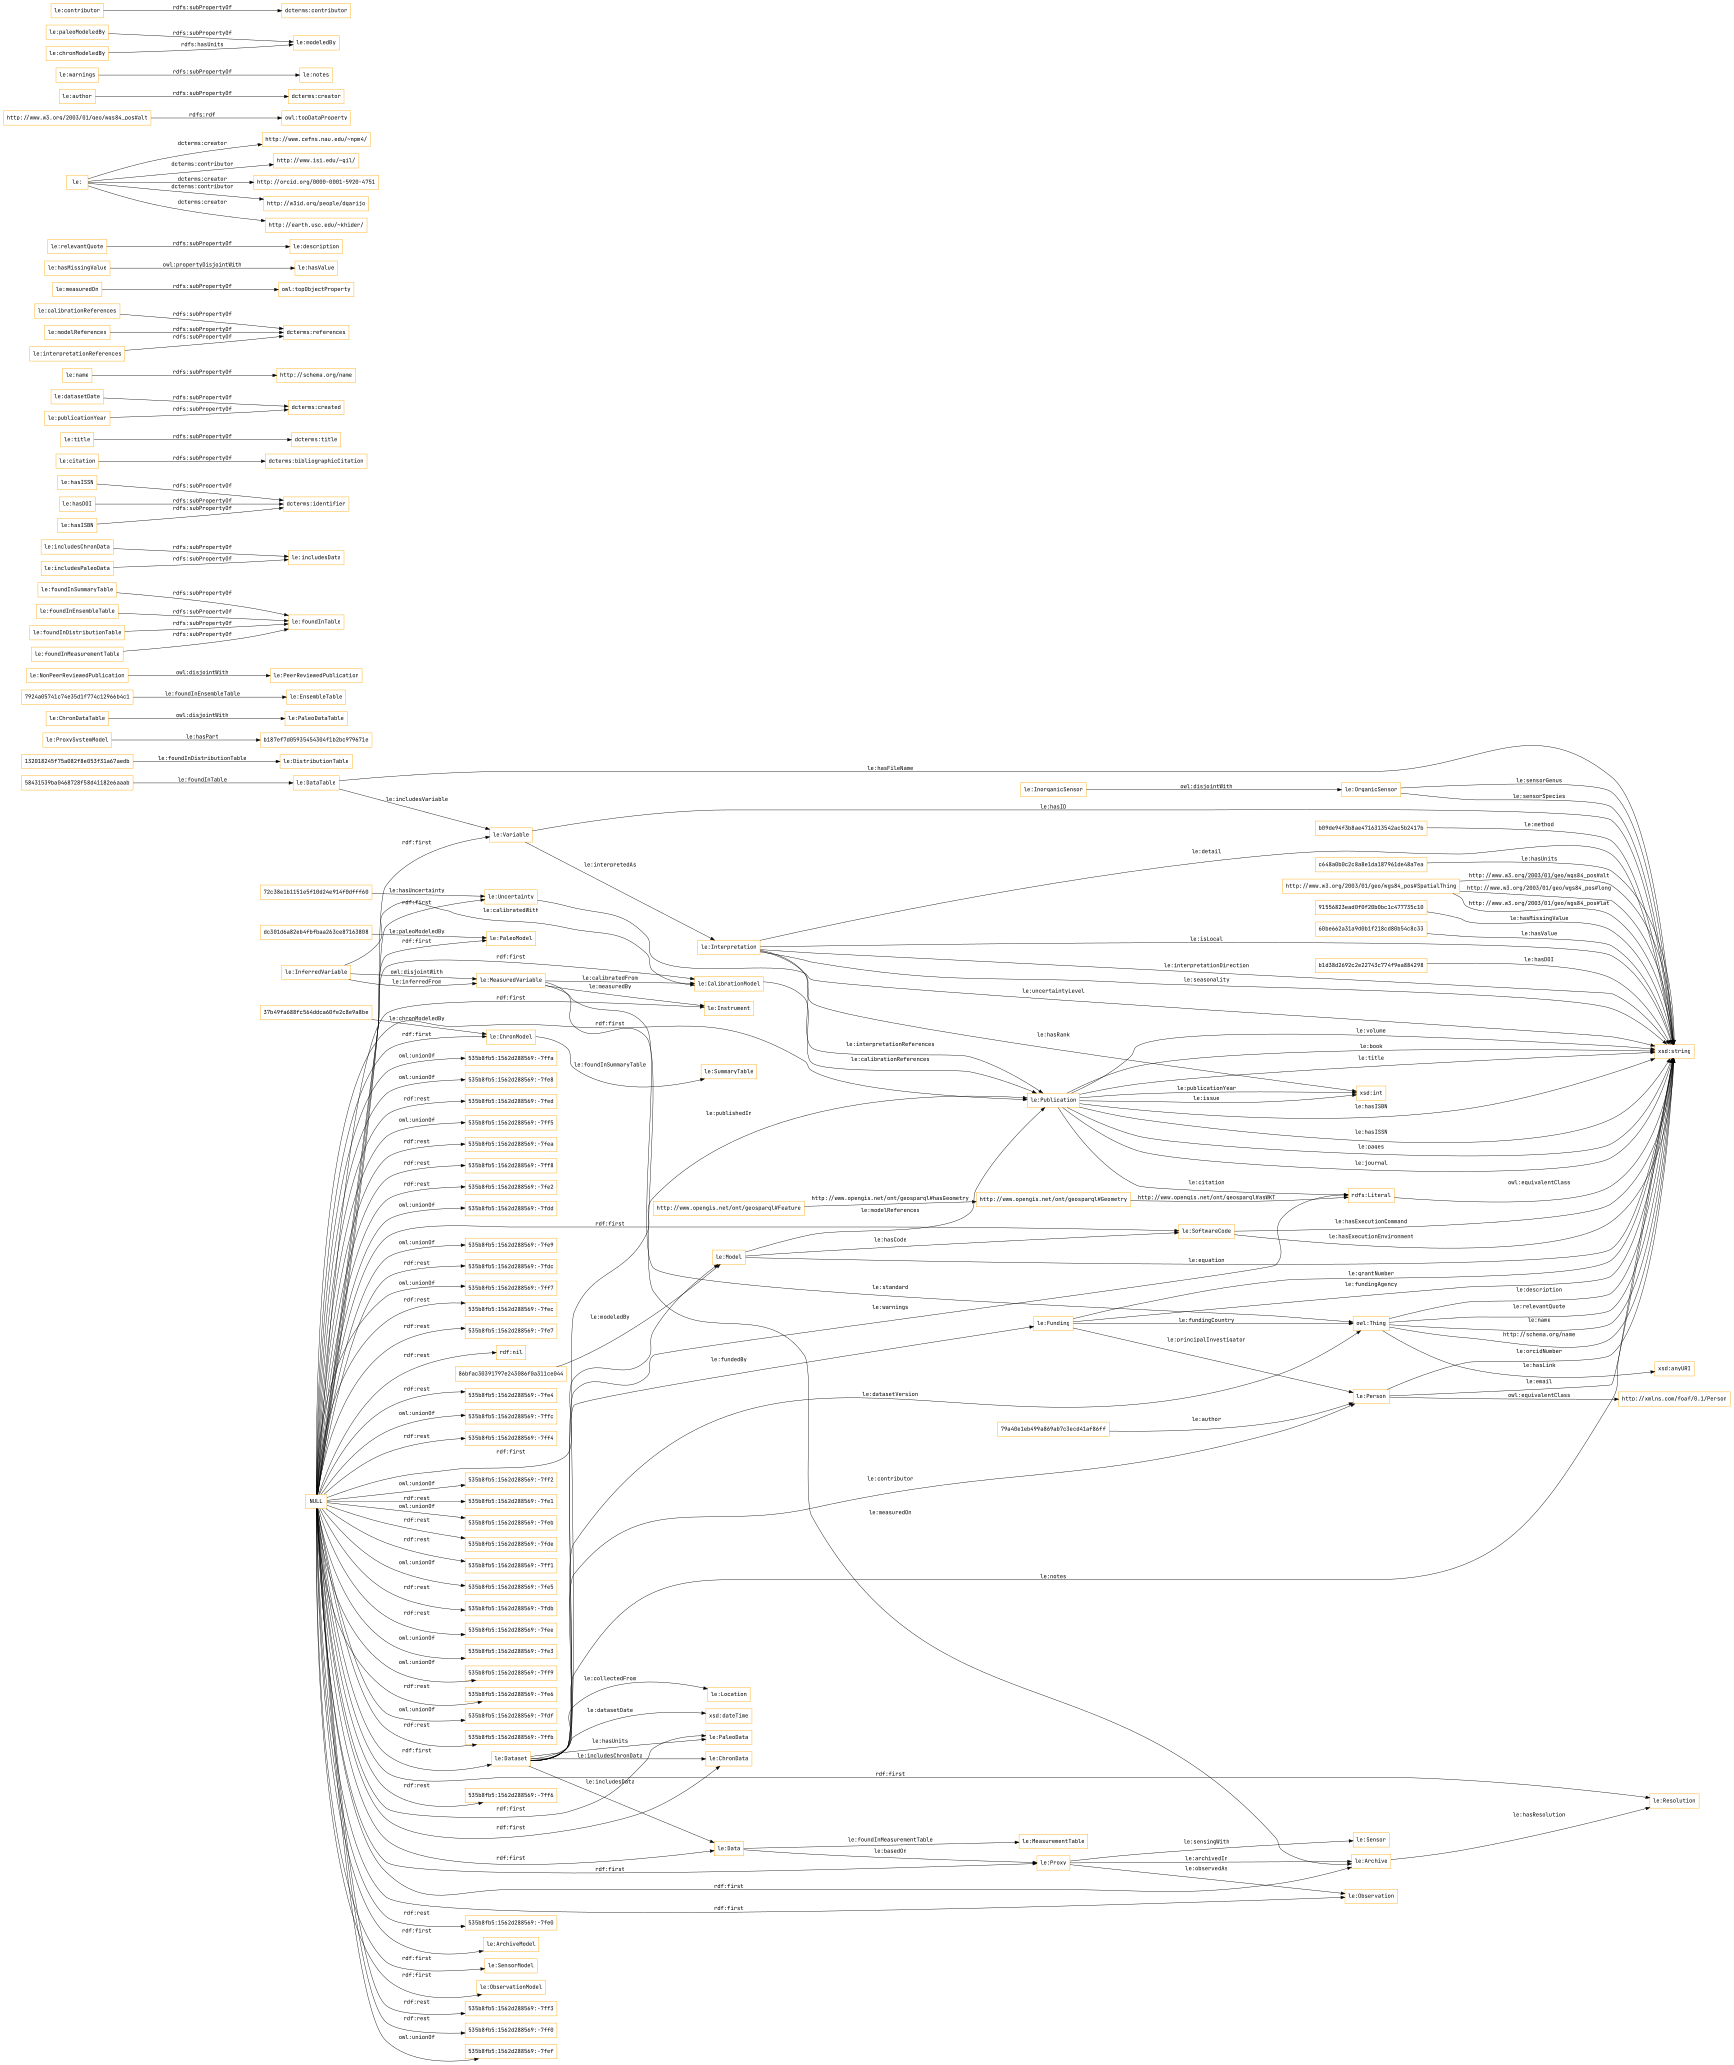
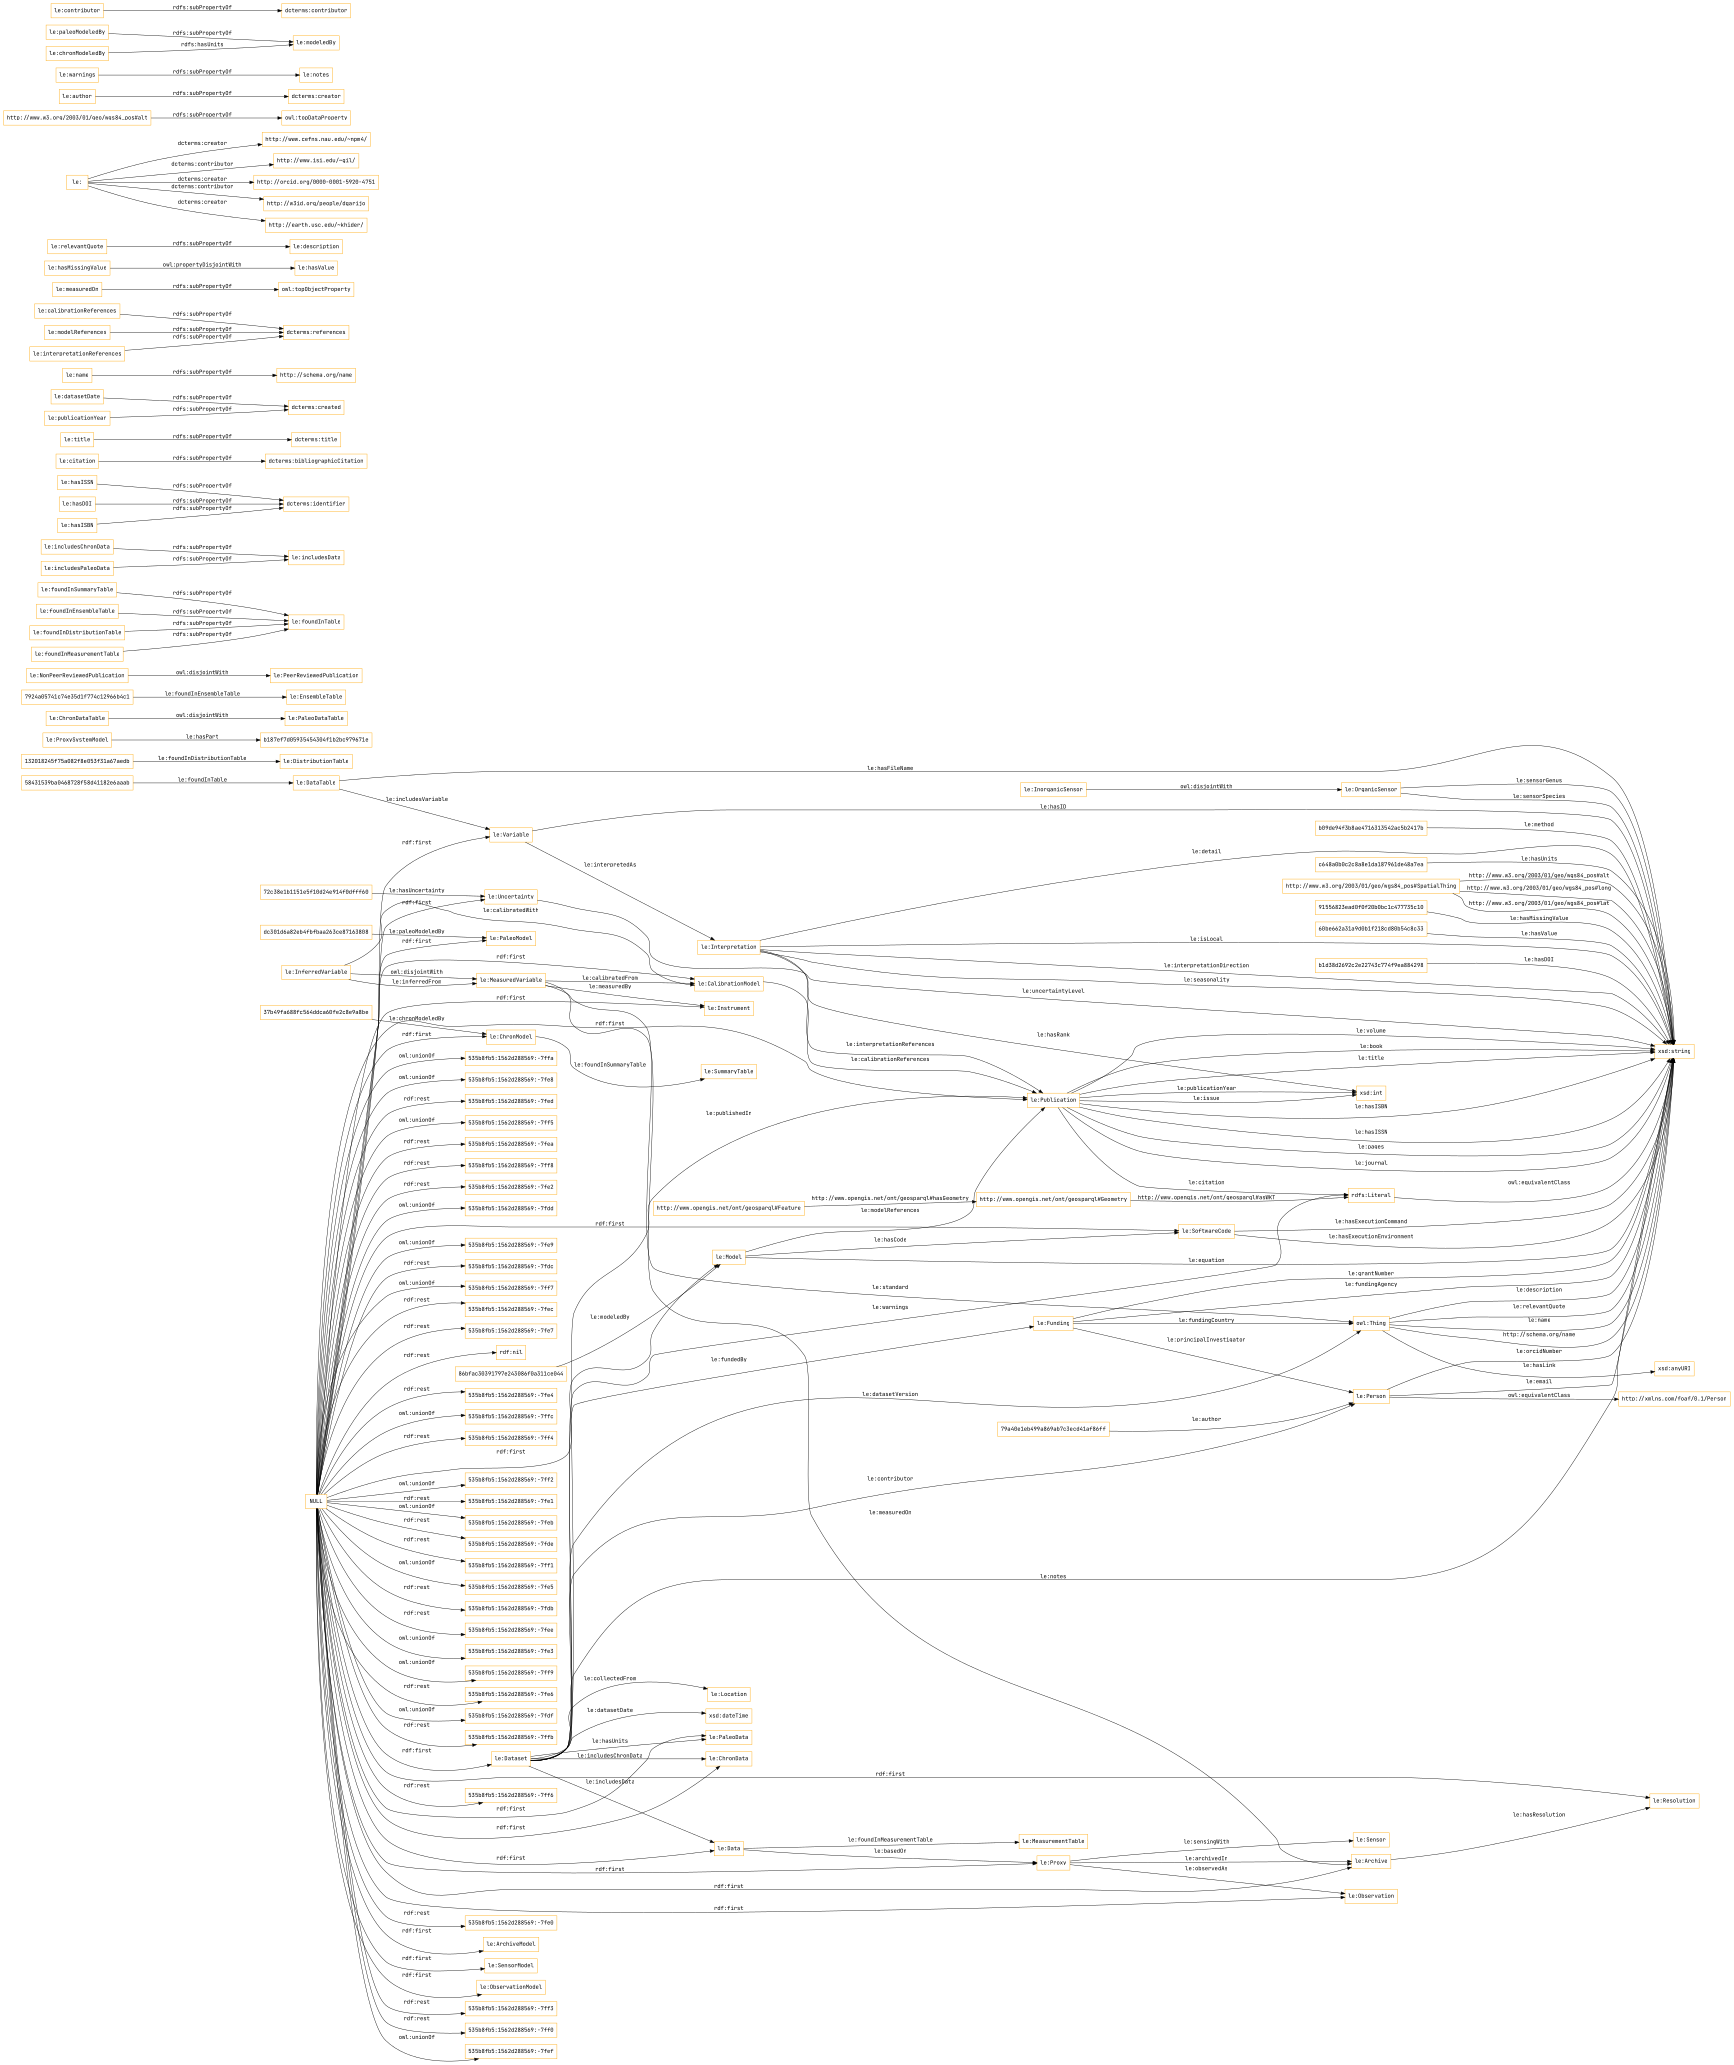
(202, 115) -> (202, 115)
